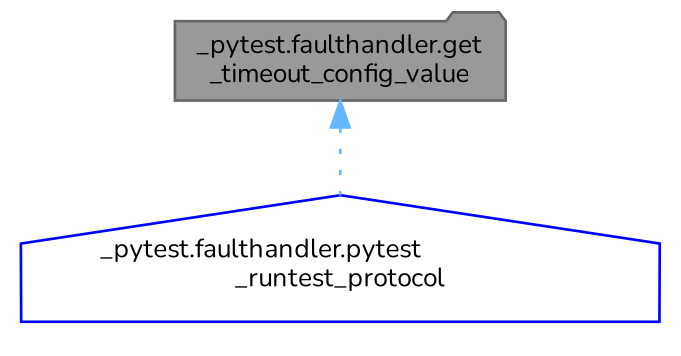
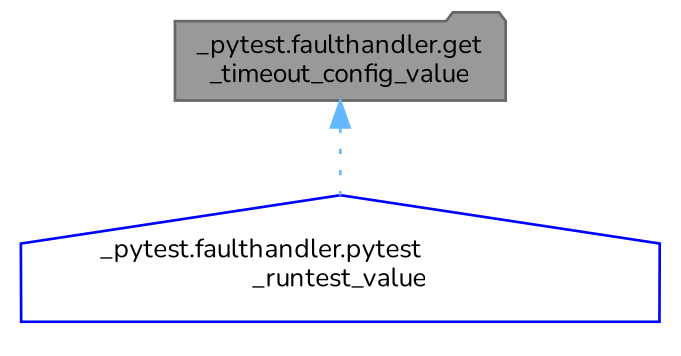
(340, 265) -> (340, 265)
